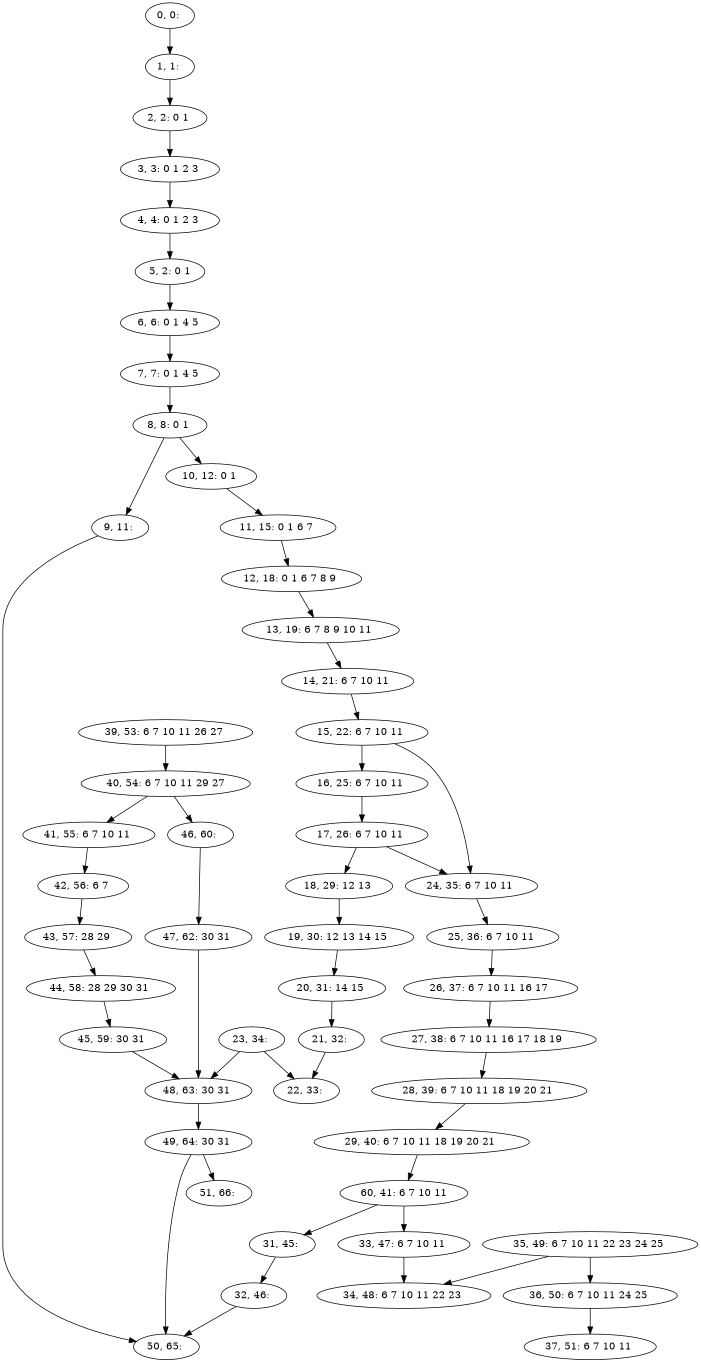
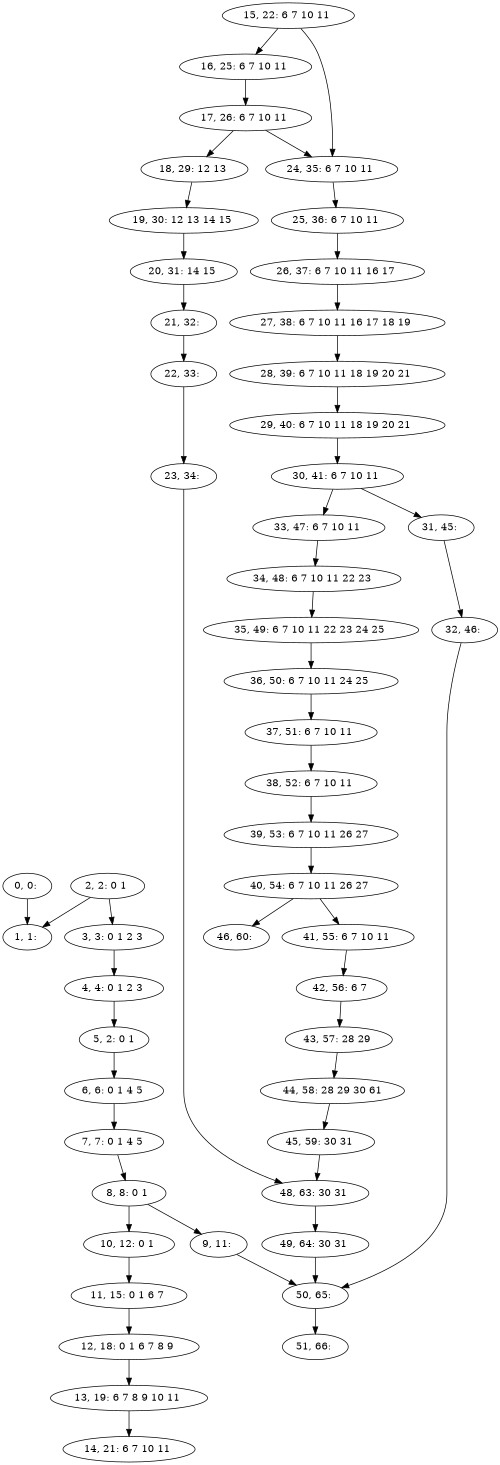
(170, 89) -> (70, 910)
(354, 703) -> none
(166, 784) -> (311, 886)
none -> (311, 784)
(198, 937) -> none
(101, 988) -> (332, 1091)
(276, 1063) -> (184, 422)
(207, 1164) -> (315, 1318)
(404, 1193) -> (337, 476)
(500, 1269) -> (313, 601)
